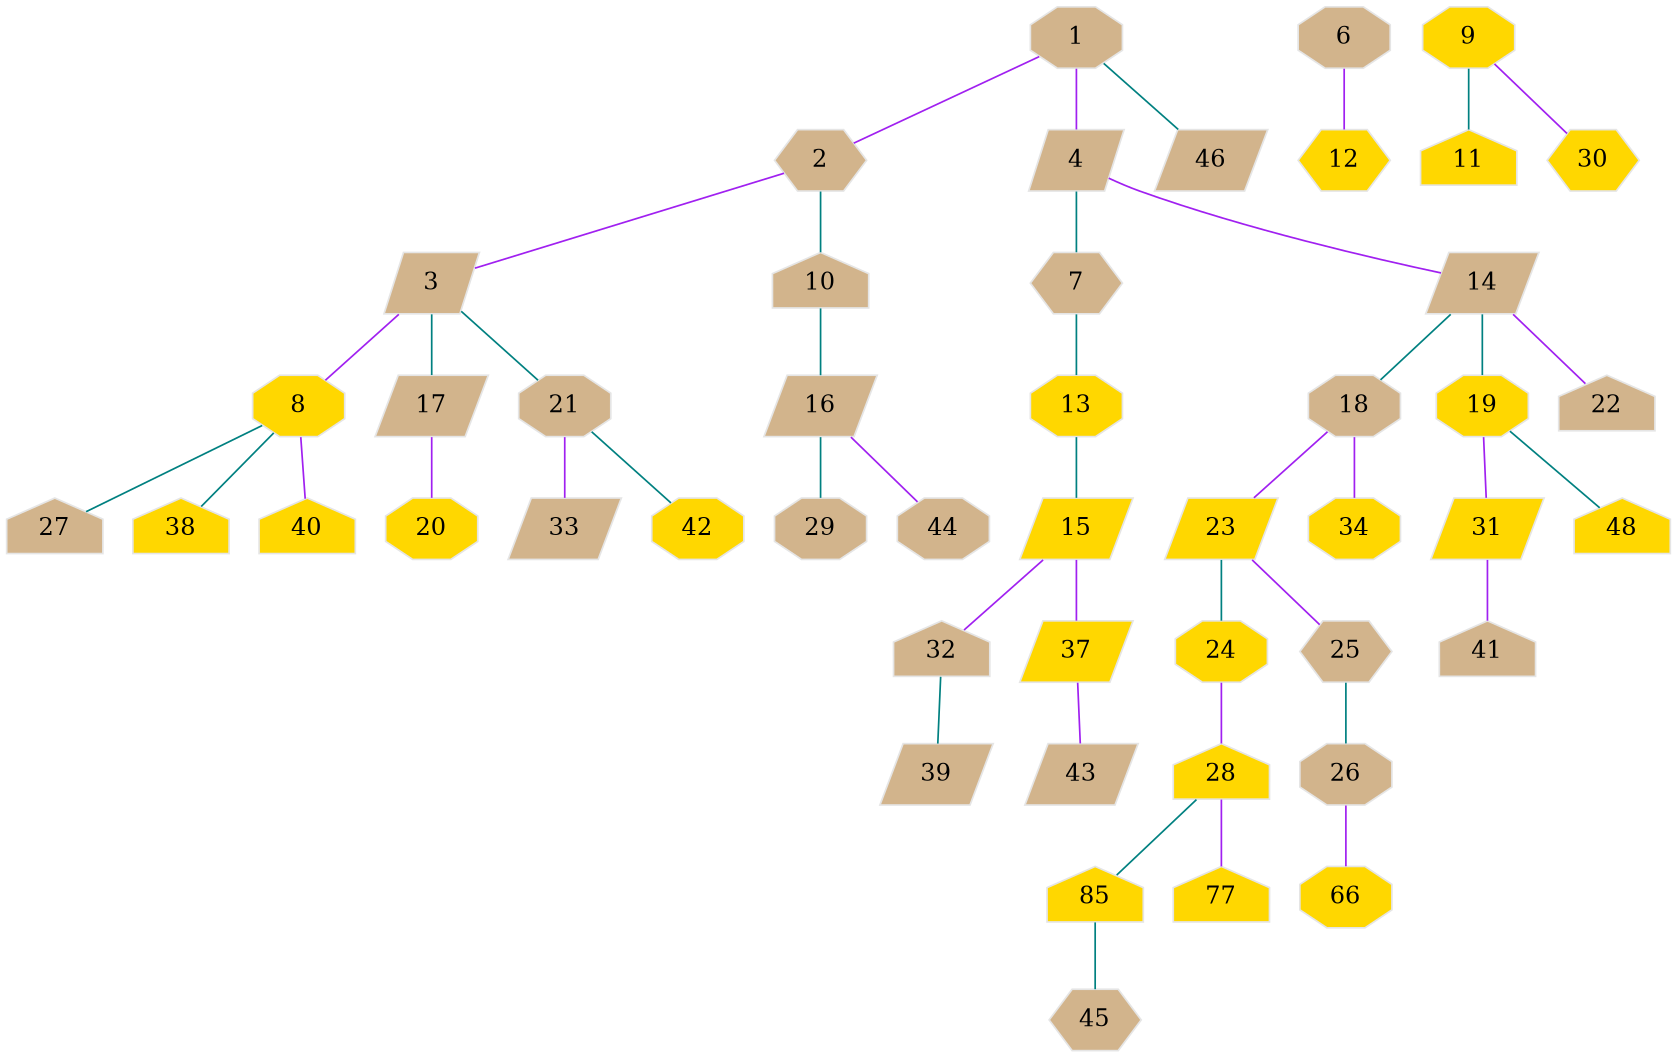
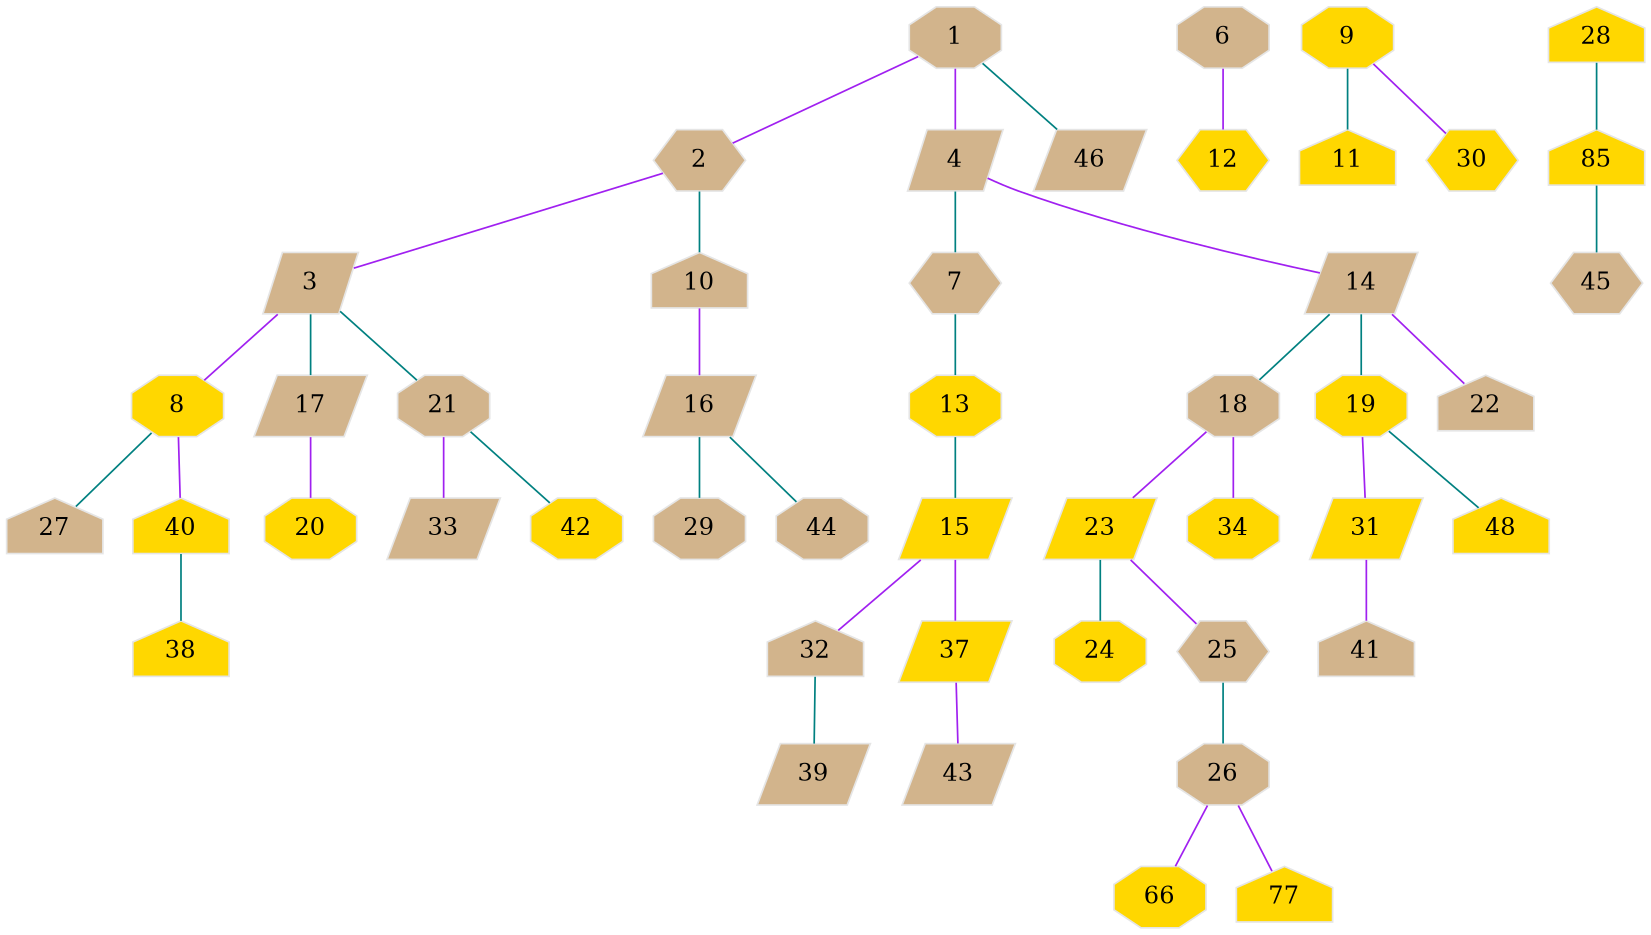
(821, 342) -> (699, 342)
(237, 470) -> (181, 587)
(884, 470) -> (763, 470)
(1221, 713) -> none
(1221, 833) -> (1255, 838)
